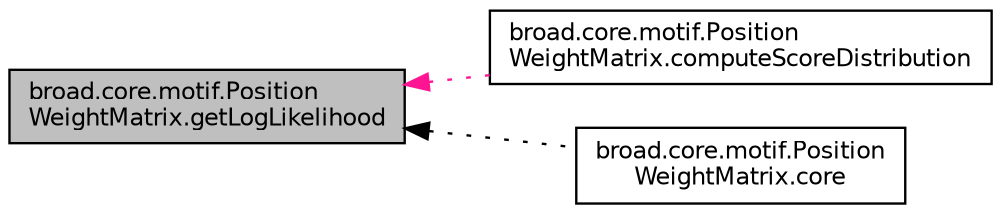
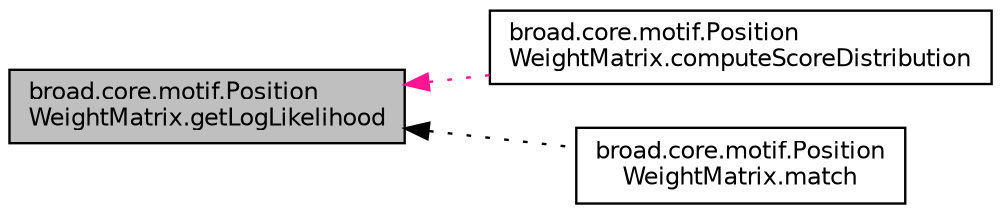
(741, 166) -> (741, 166)
